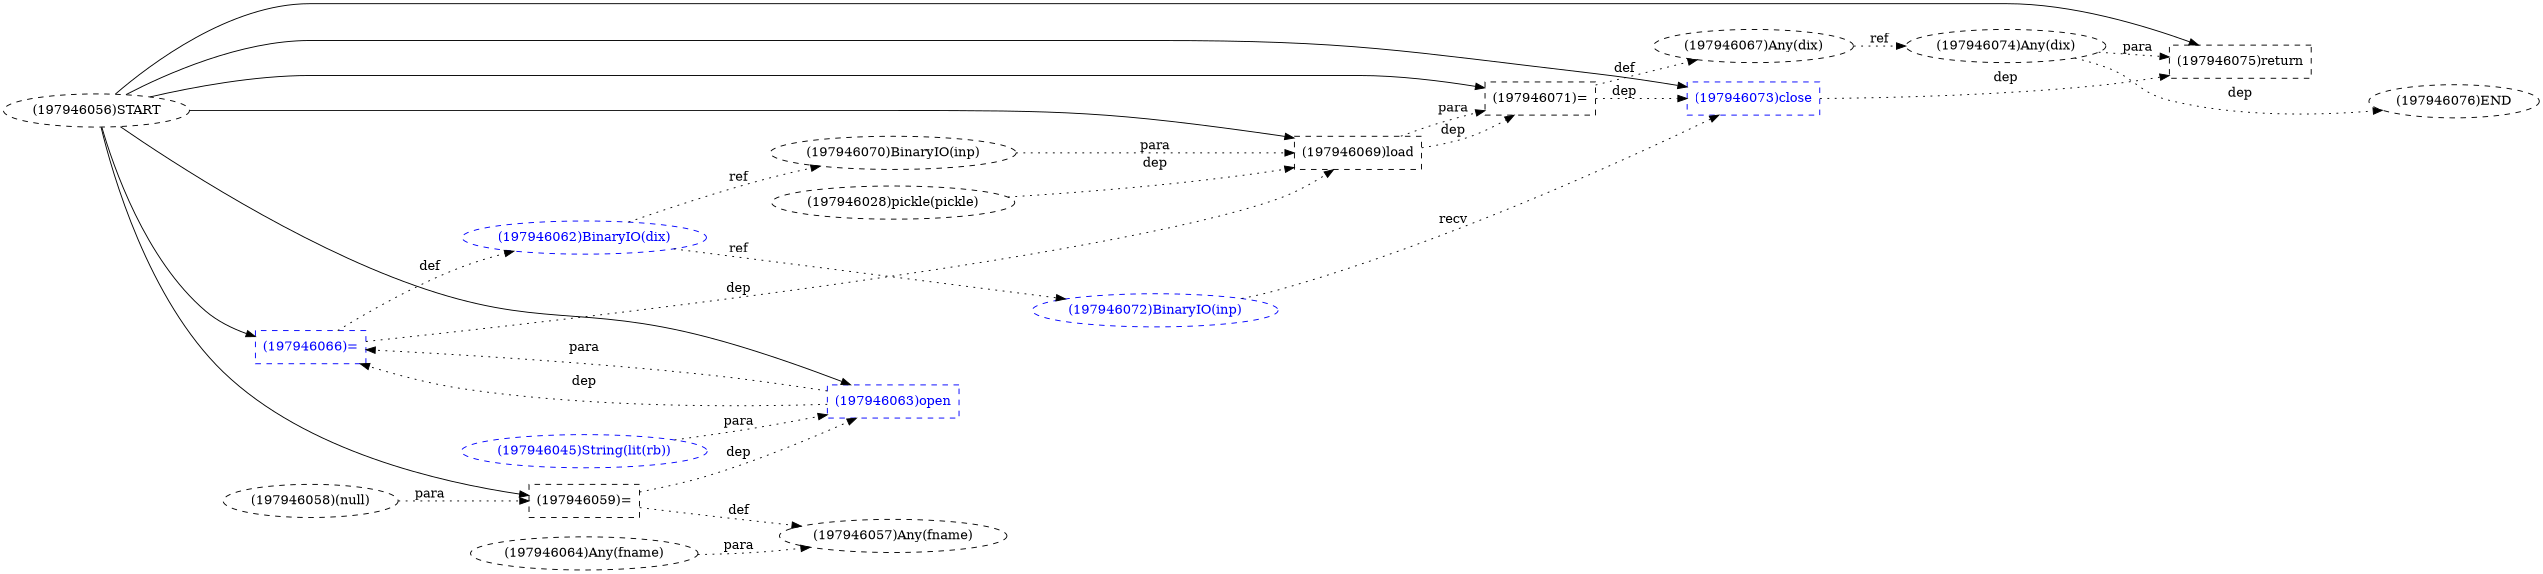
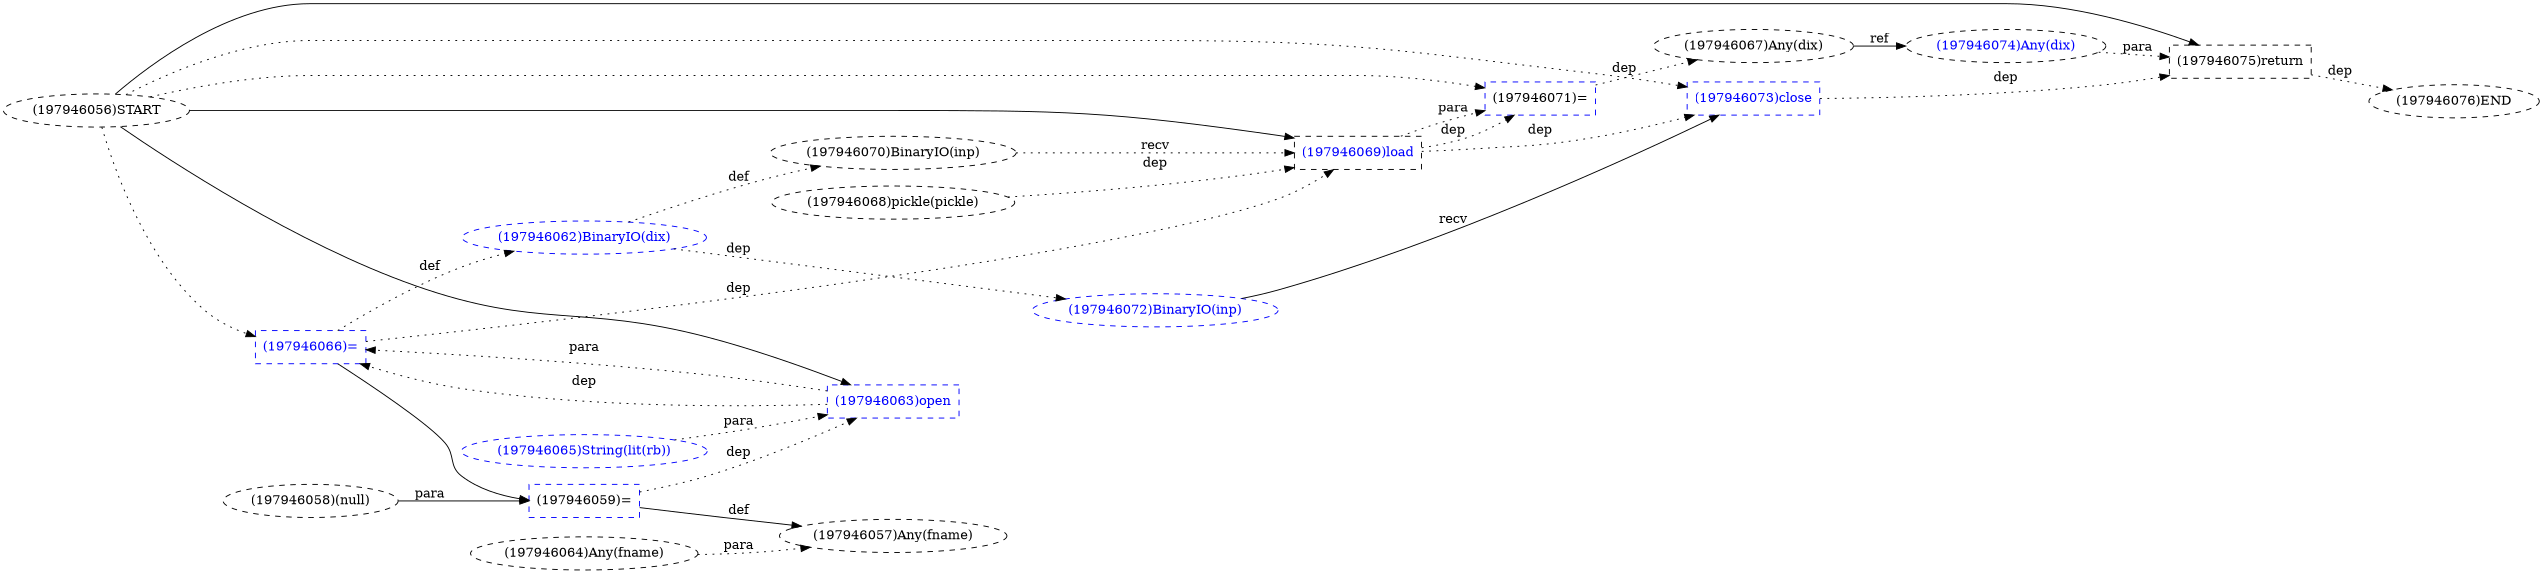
(898, 41) -> (898, 41)
(1875, 46) -> (1875, 46)
(2006, 46) -> (2006, 46)
(1625, 69) -> (1625, 69)
(812, 76) -> (812, 76)
(1540, 99) -> (1540, 99)
(1637, 99) -> (1555, 143)
(2219, 109) -> (2347, 81)
(1155, 146) -> (1155, 146)
(1358, 153) -> (1358, 153)
(739, 177) -> (739, 177)
(893, 203) -> (893, 203)
(1480, 220) -> (1480, 220)
(153, 247) -> (153, 247)
(739, 249) -> (739, 249)
(242, 388) -> (433, 432)
(584, 451) -> (584, 451)
(459, 501) -> (459, 501)
(584, 501) -> (584, 501)
(716, 517) -> (716, 517)
